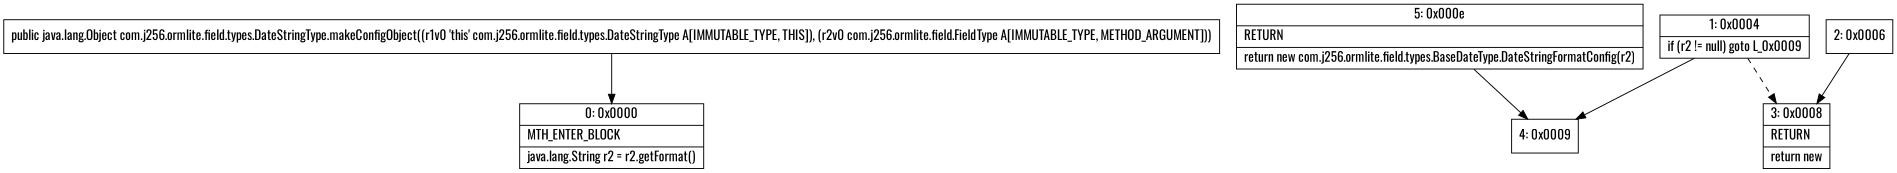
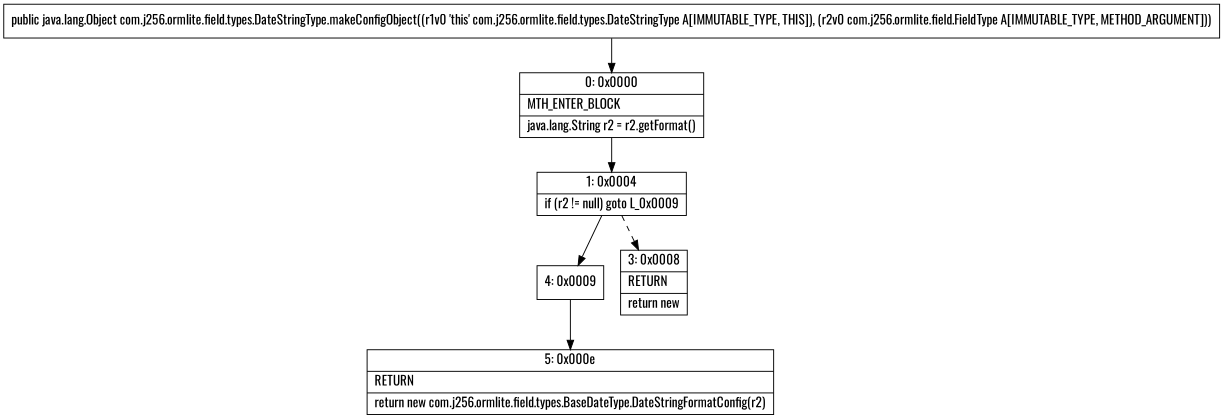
(1859, 37) -> none
(1497, 91) -> (570, 320)
none -> (612, 150)
